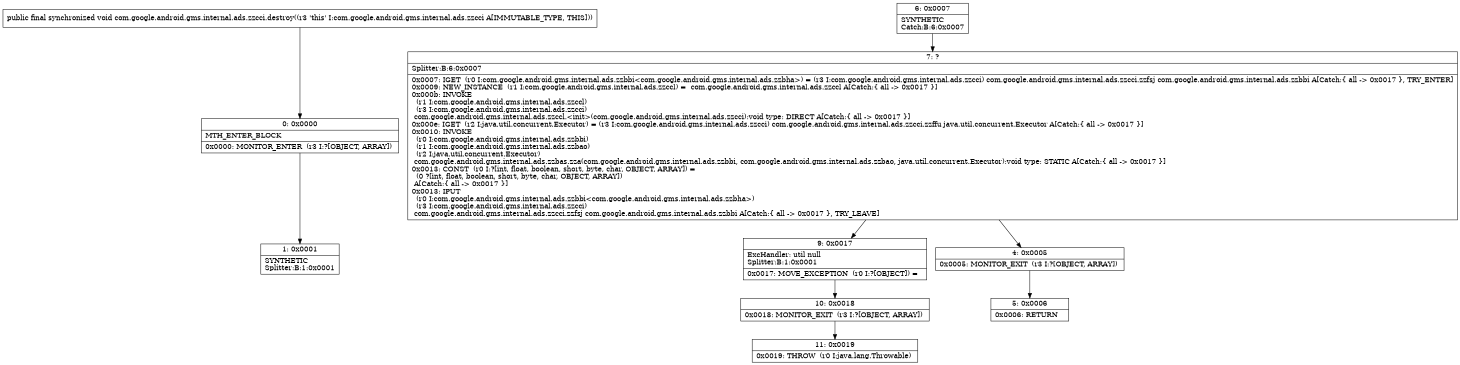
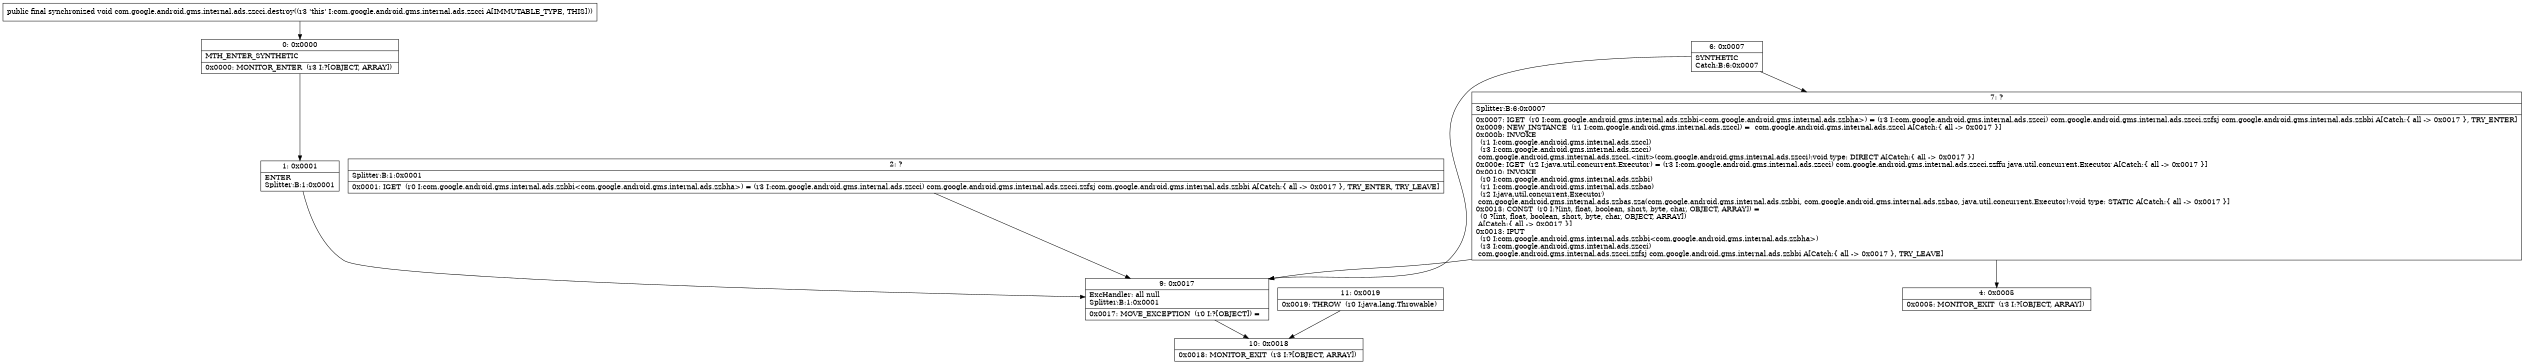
(243, 136) -> (252, 56)
none -> (1452, 151)
none -> (896, 176)
(784, 255) -> (1125, 295)
(287, 261) -> (278, 178)
none -> (670, 285)
(1030, 310) -> none
(835, 328) -> (1317, 323)
